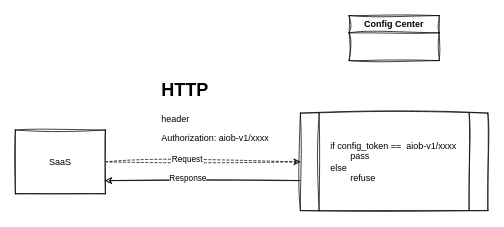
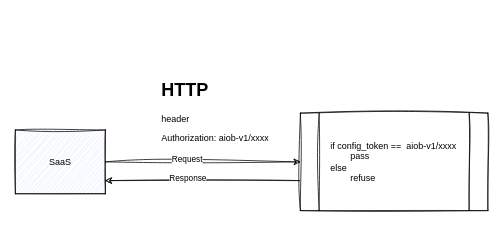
(394, 38) -> none
(60, 162) -> (60, 162)
(248, 162) -> (248, 162)
